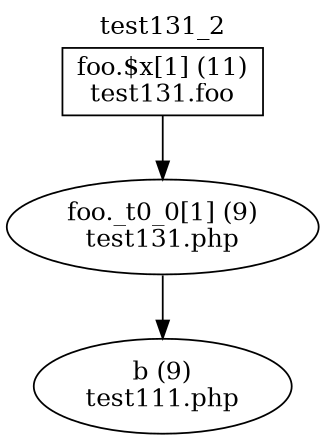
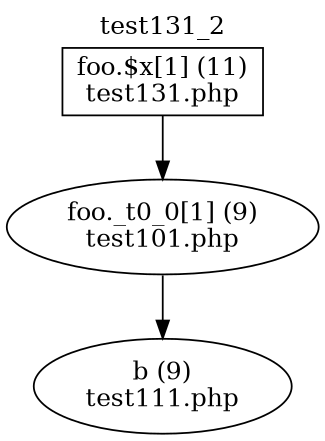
(163, 82) -> (163, 82)
(163, 227) -> (163, 227)
